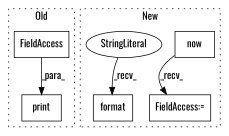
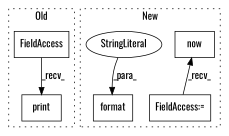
(161, 70) -> (187, 80)
(53, 76) -> (53, 76)
(125, 76) -> (125, 76)
